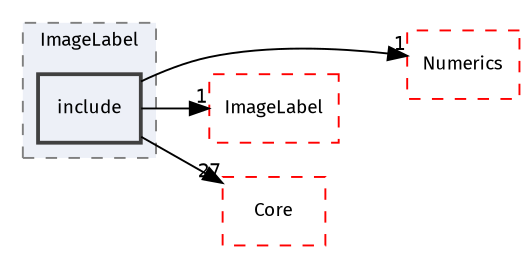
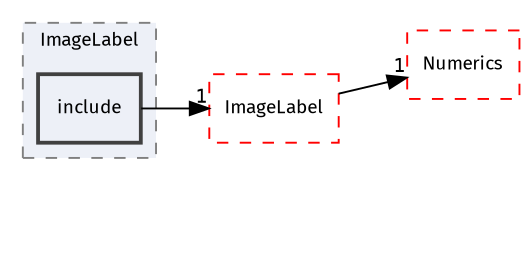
(262, 50) -> (363, 88)
(274, 211) -> none
